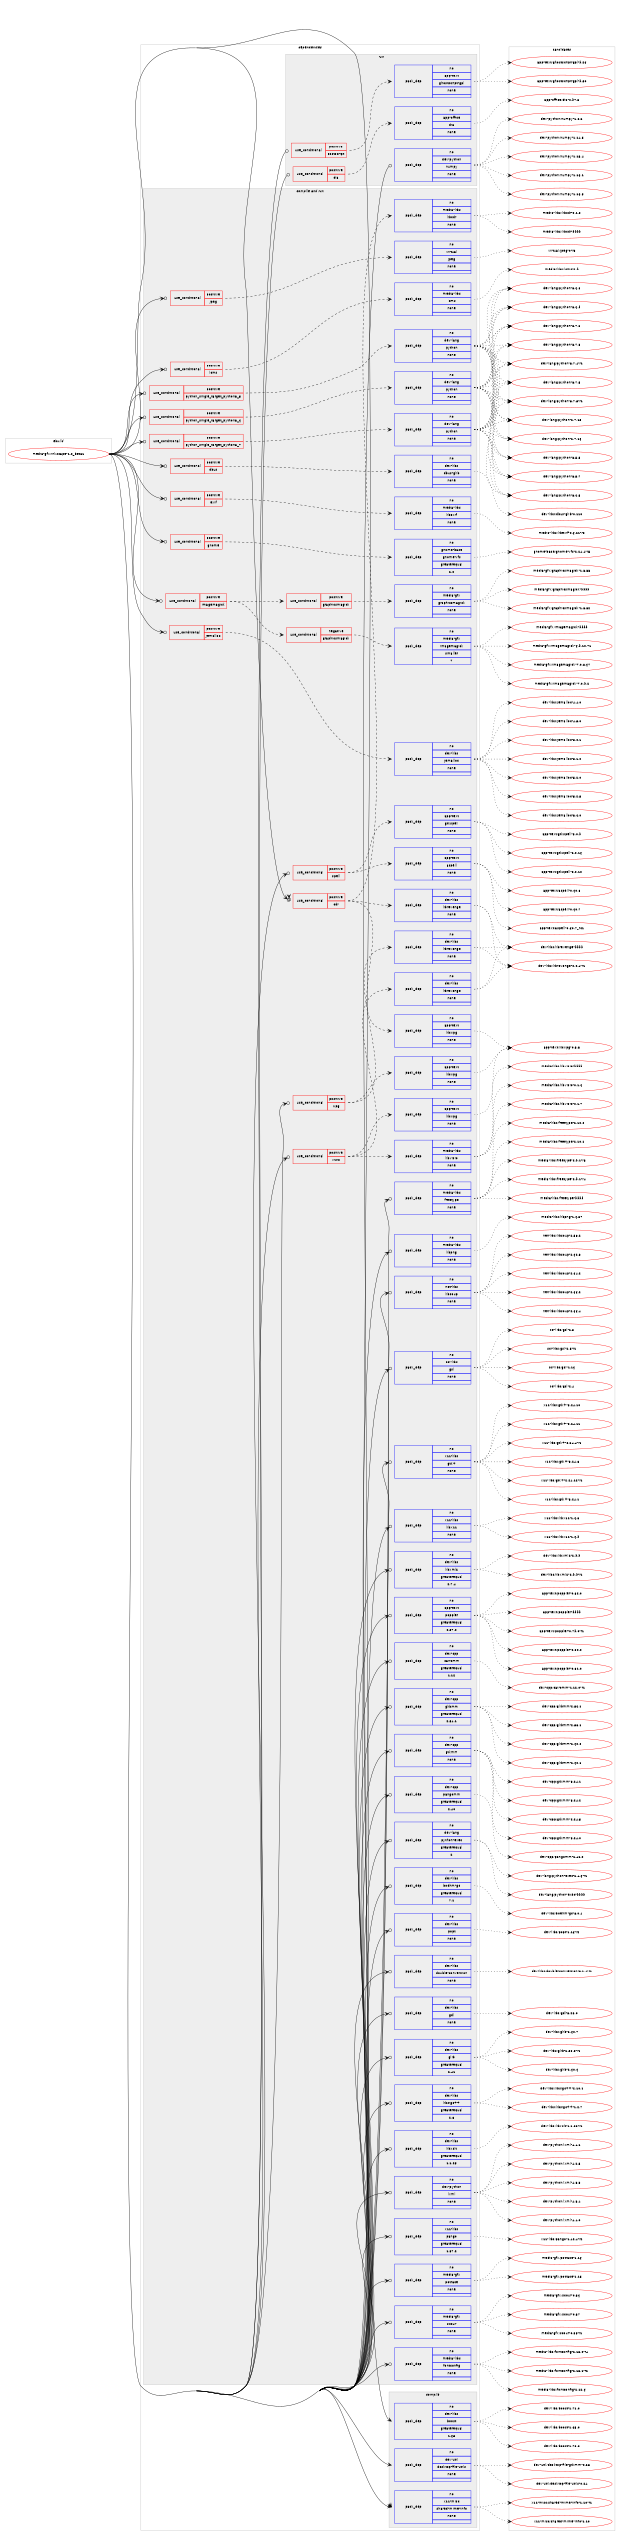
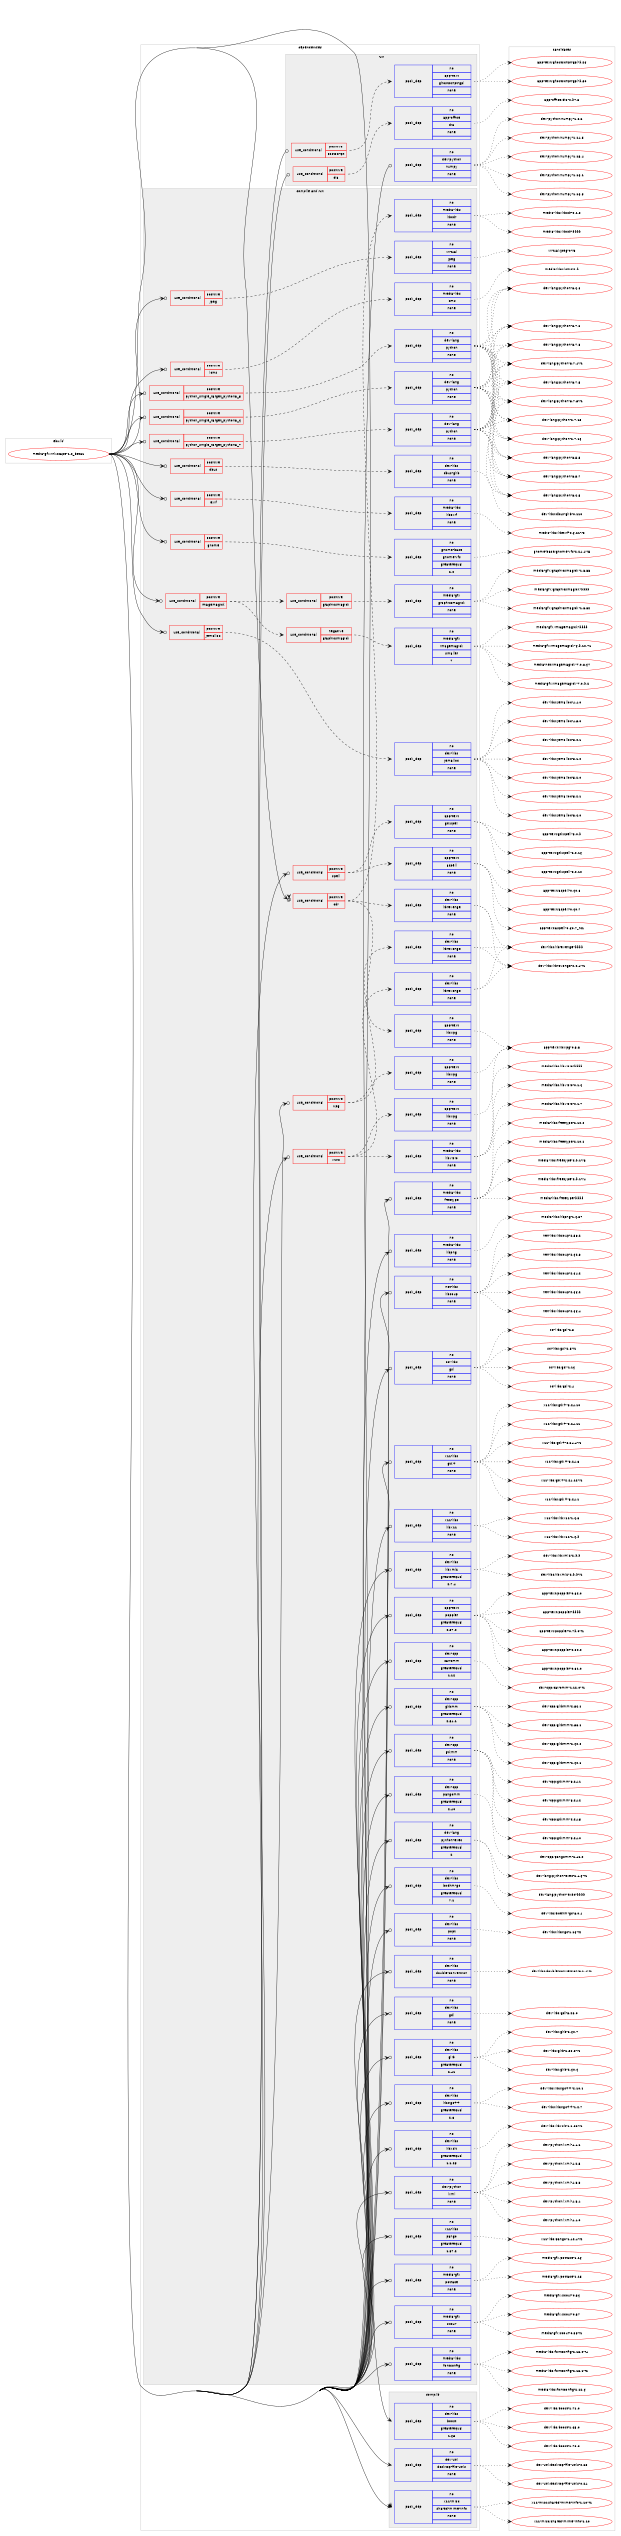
(562, 307) -> none
(562, 665) -> (562, 665)
(562, 797) -> (562, 797)
(562, 1932) -> (562, 1932)
(562, 2465) -> (562, 2465)
